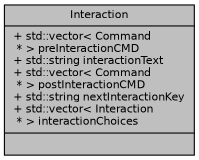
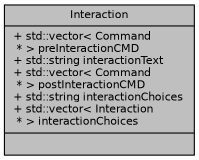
(99, 97) -> (98, 97)
